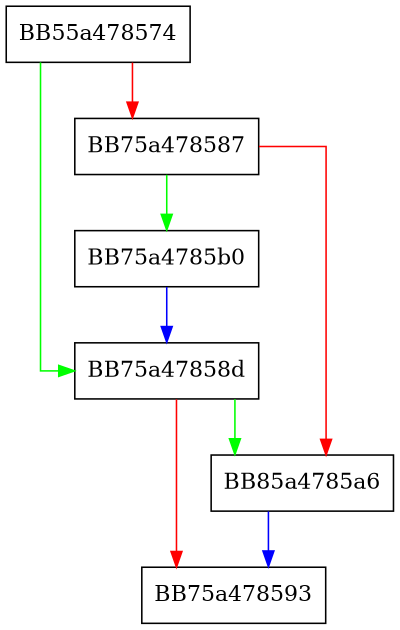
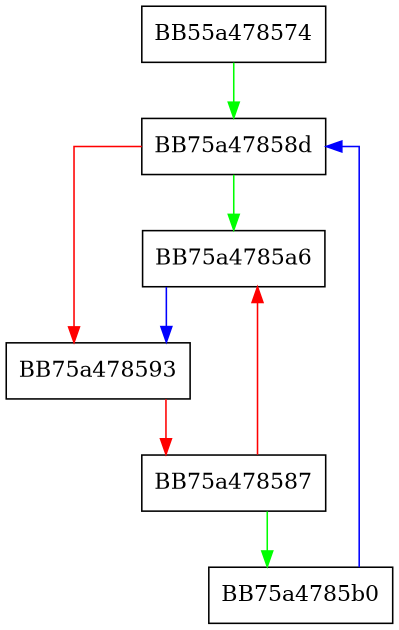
(132, 82) -> (166, 419)
(302, 483) -> (234, 259)
